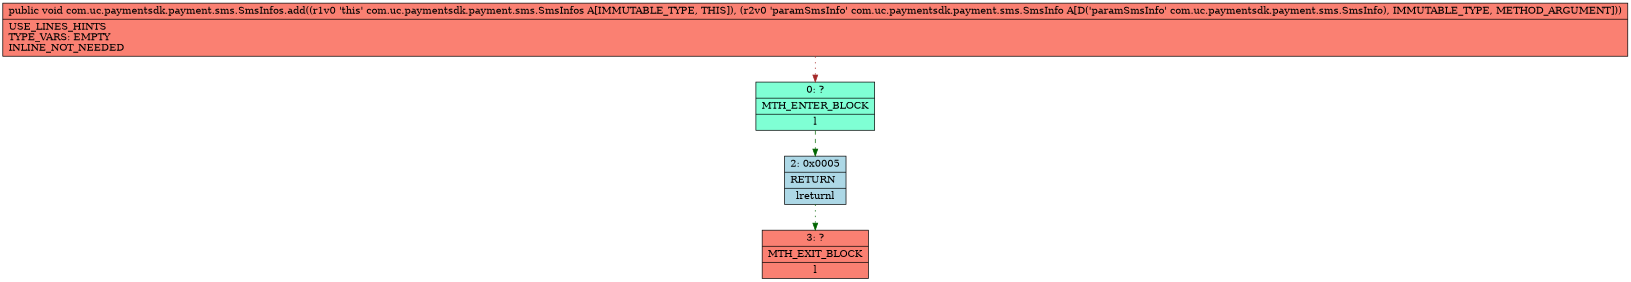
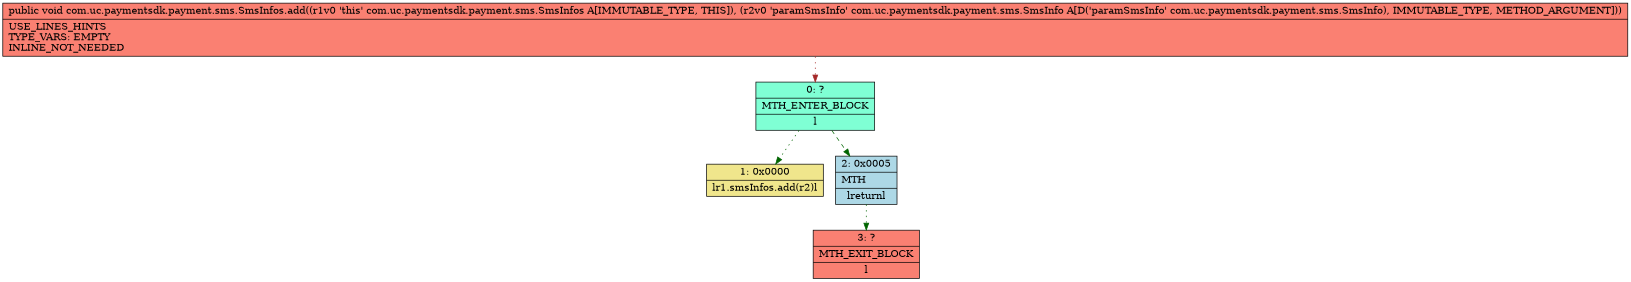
none -> (765, 180)
(813, 180) -> (854, 180)
